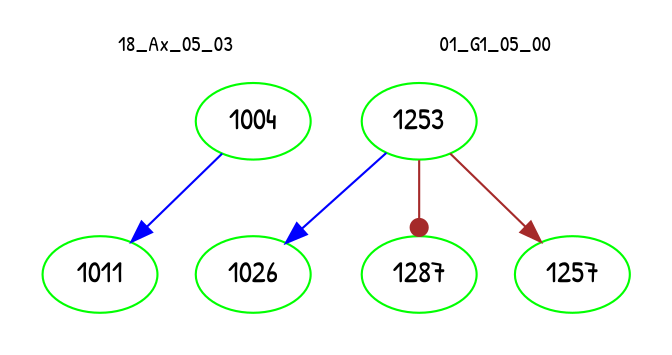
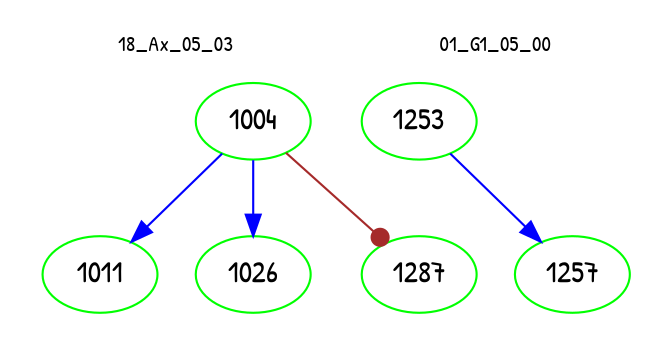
(359, 177) -> (253, 187)
(419, 190) -> (314, 178)
(488, 190) -> (488, 190)
